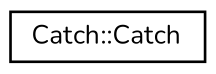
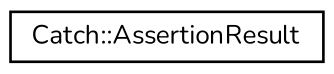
(108, 37) -> (167, 37)
